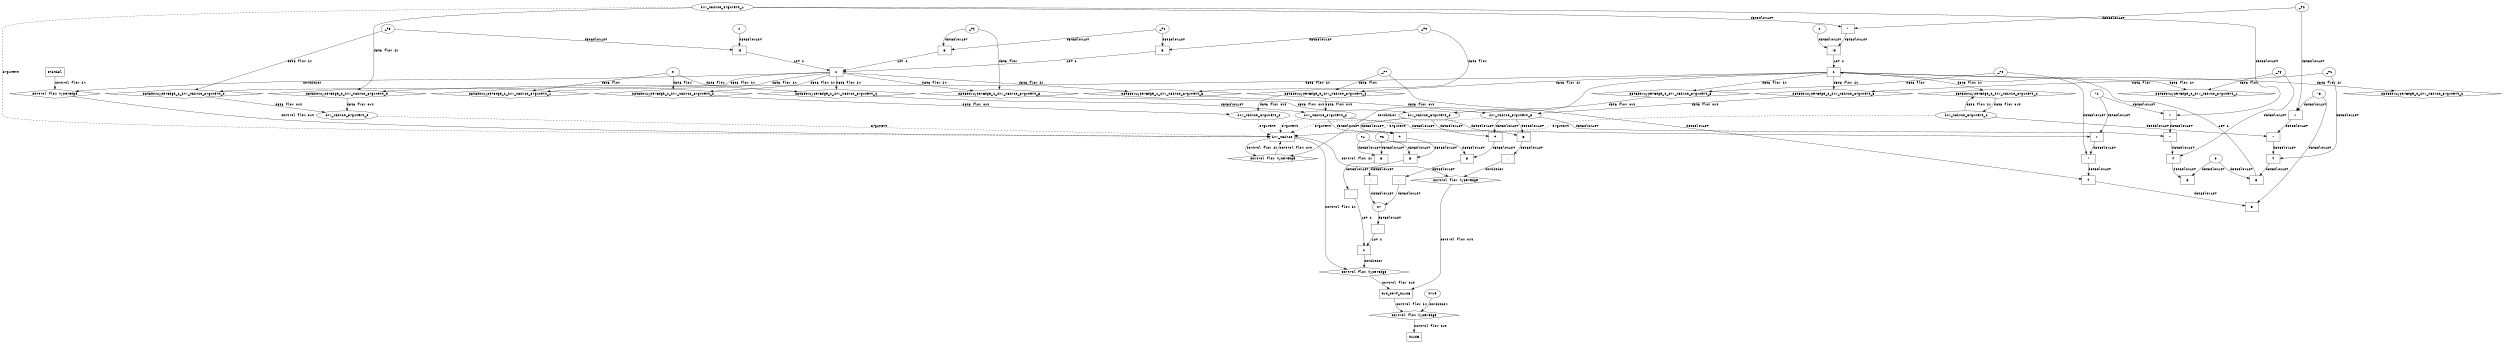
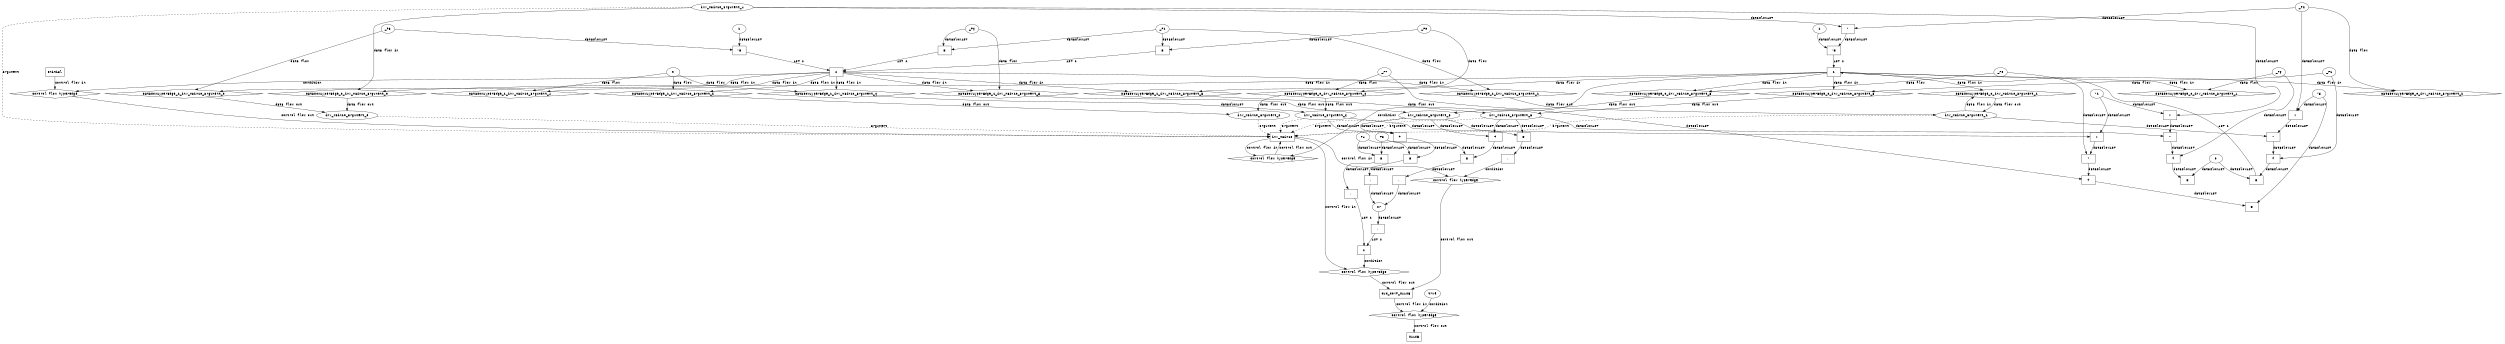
none -> (2349, 50)
(300, 61) -> (300, 61)
none -> (1498, 94)
